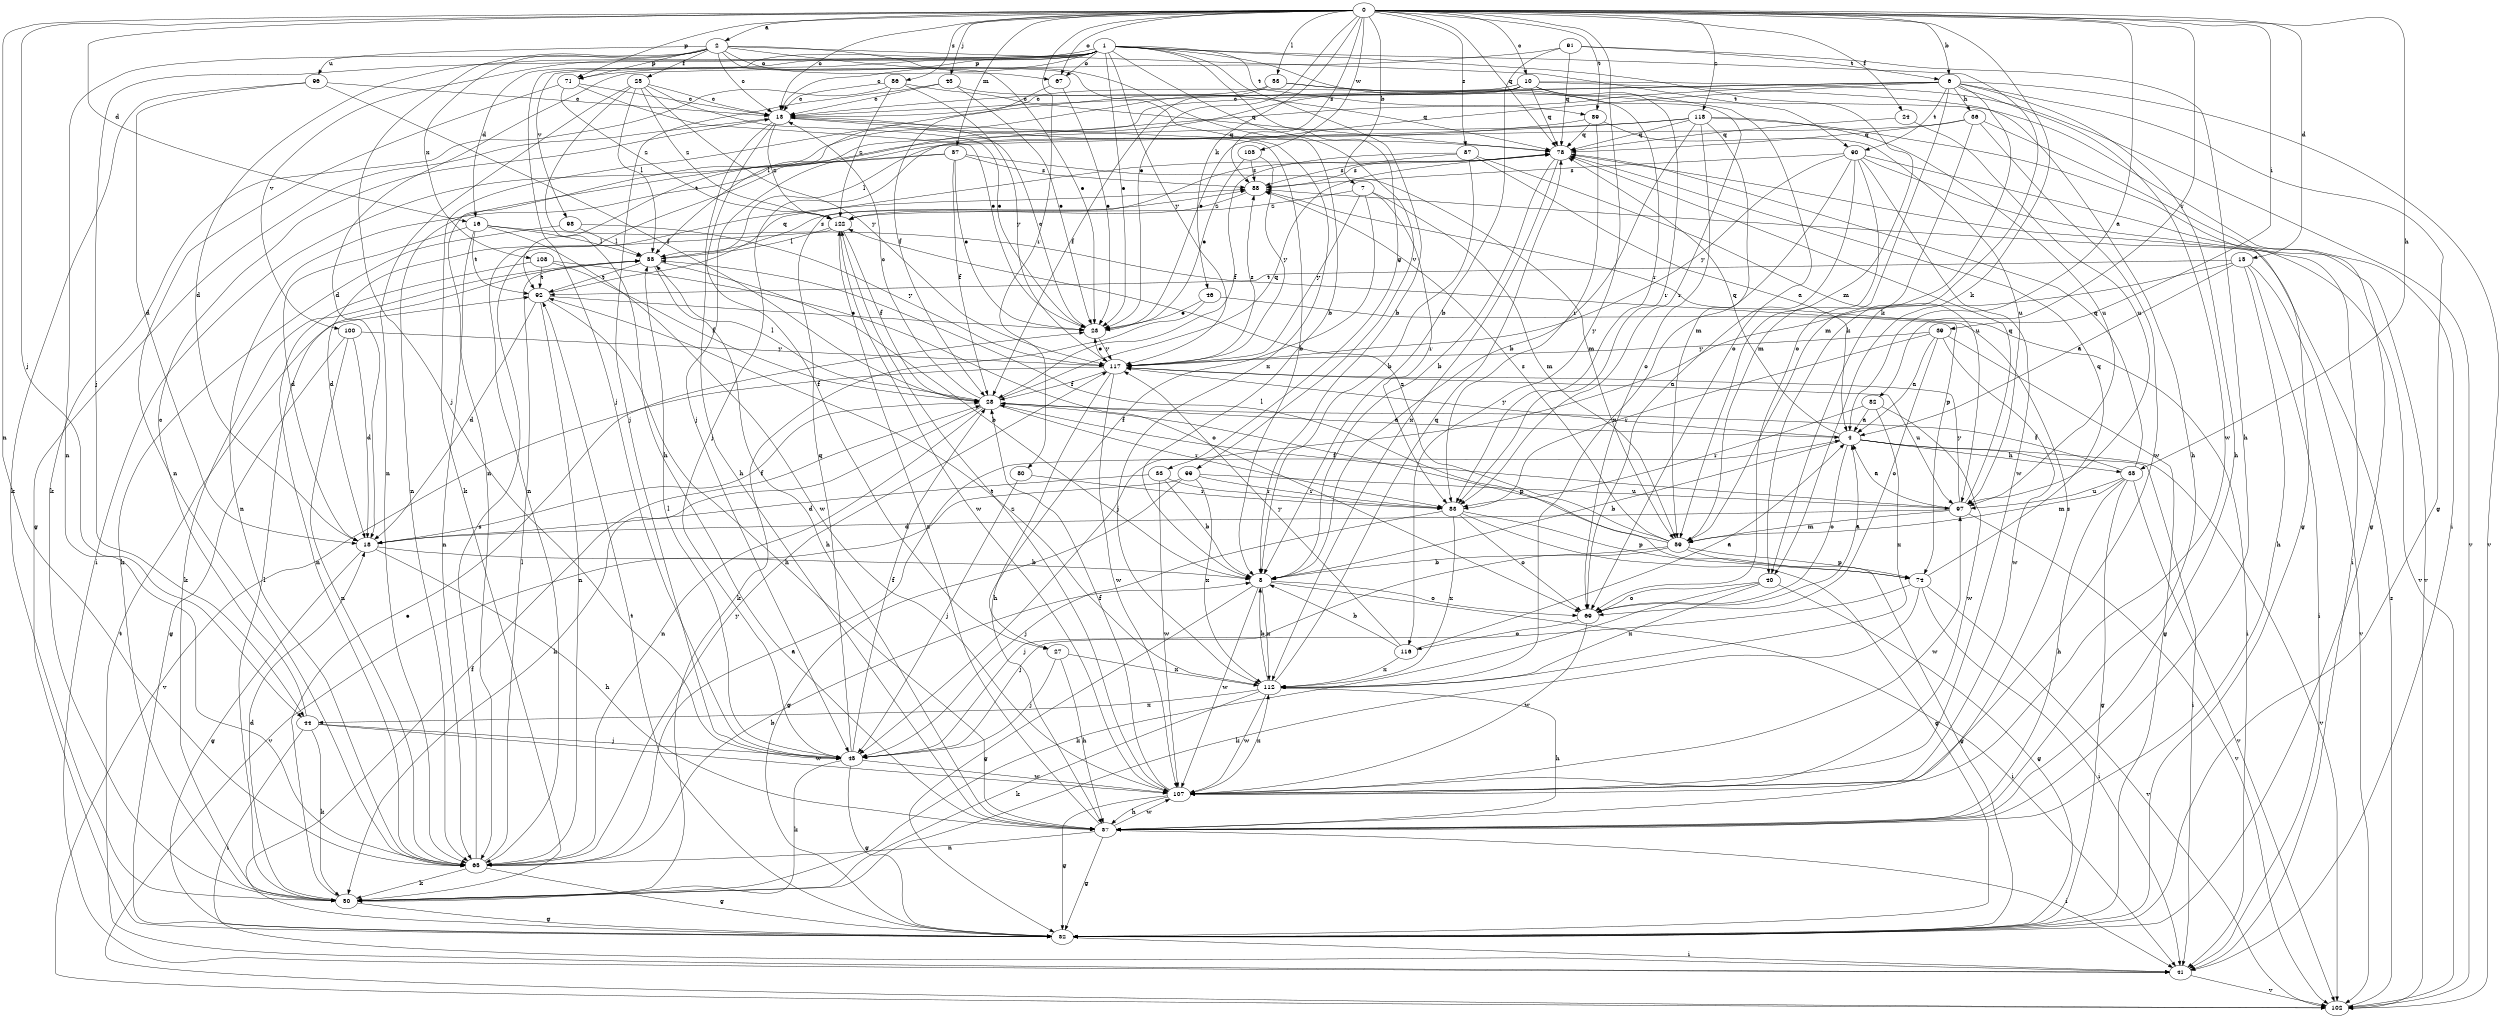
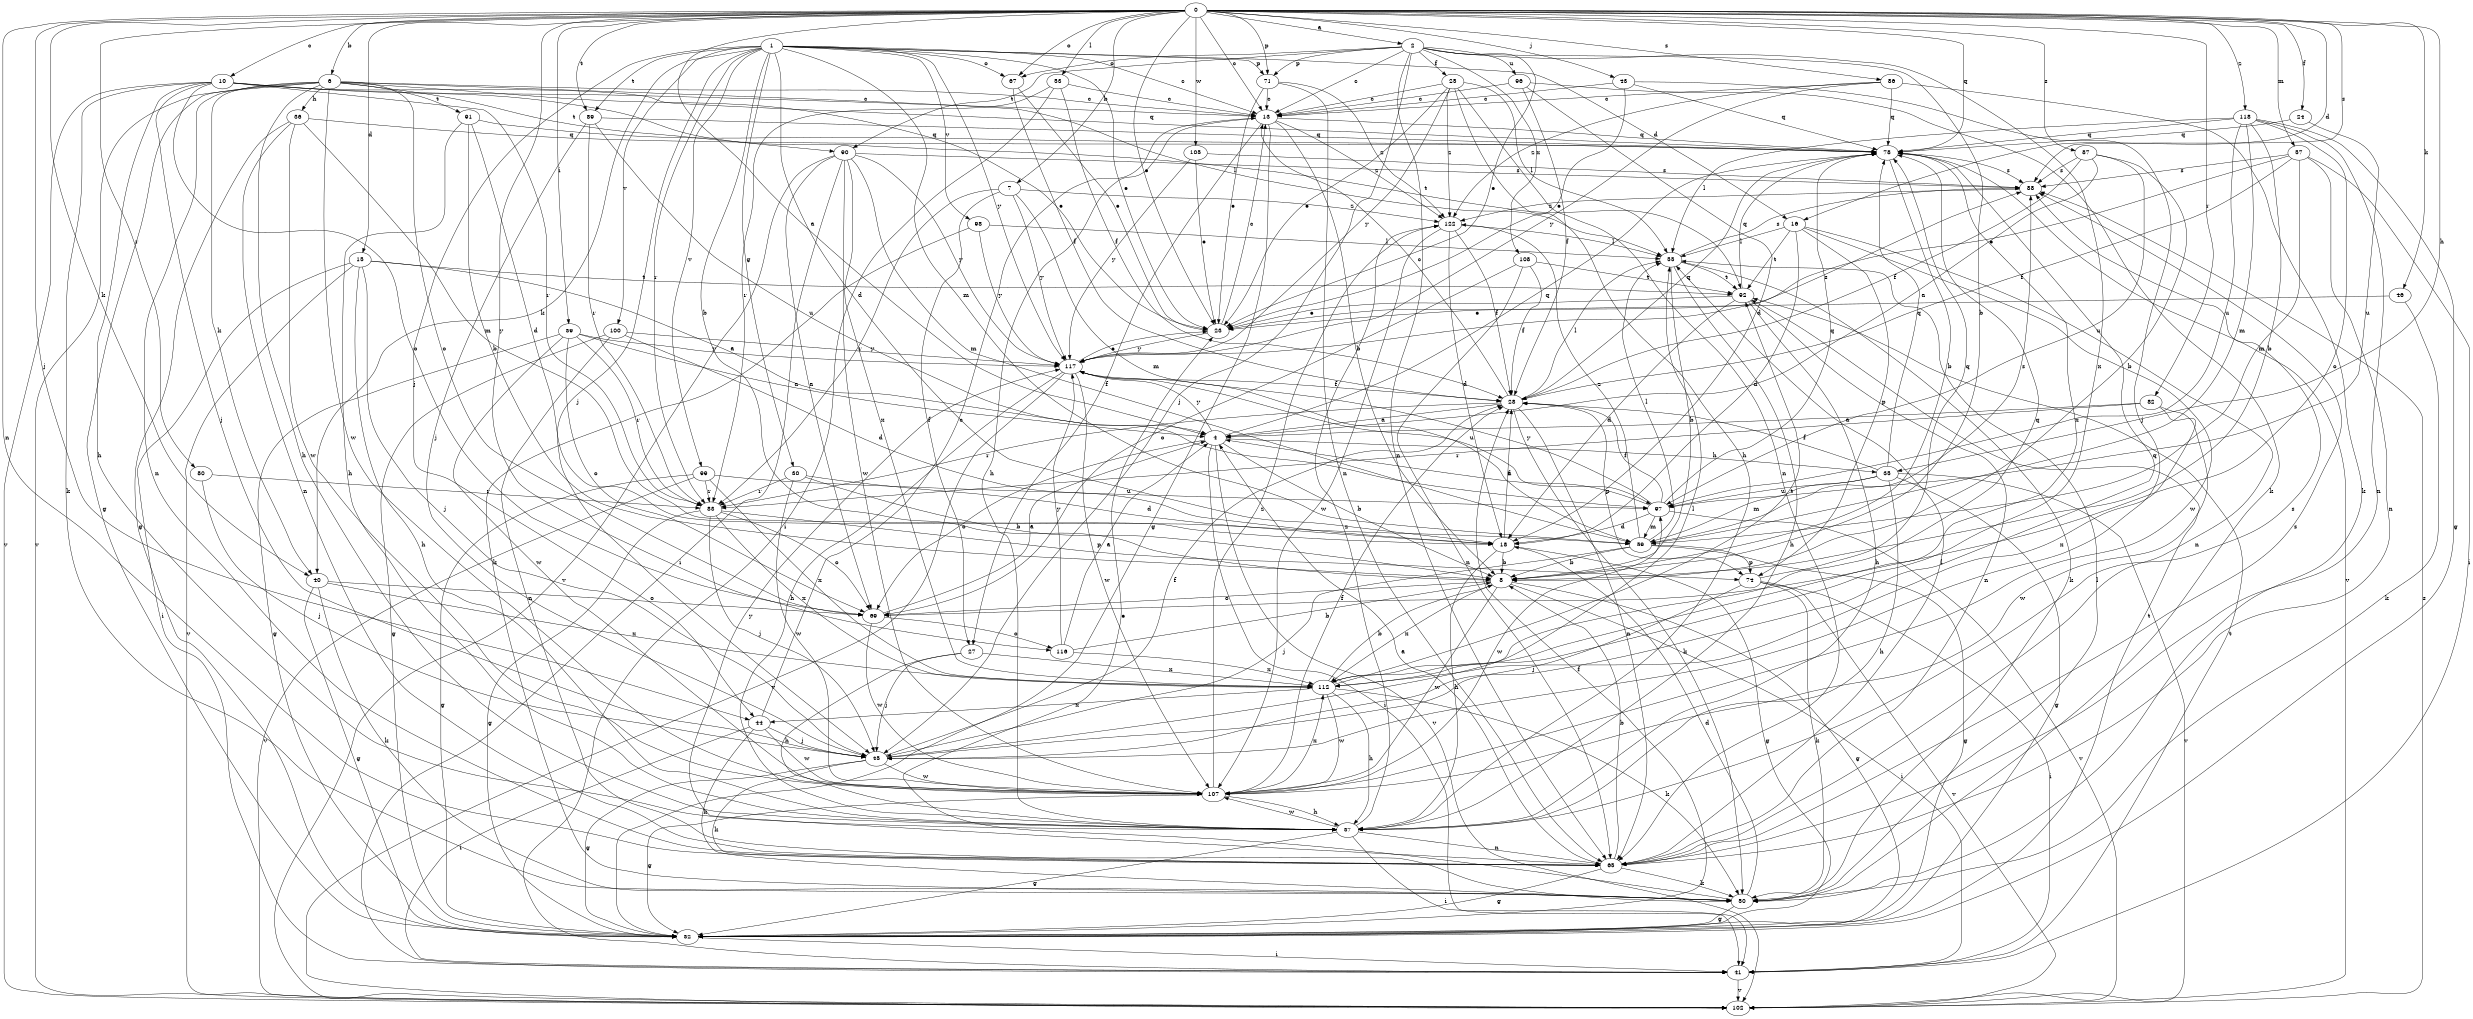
(1767, 57) -> (417, 96)
(2041, 346) -> none
(1160, 474) -> (796, 474)
